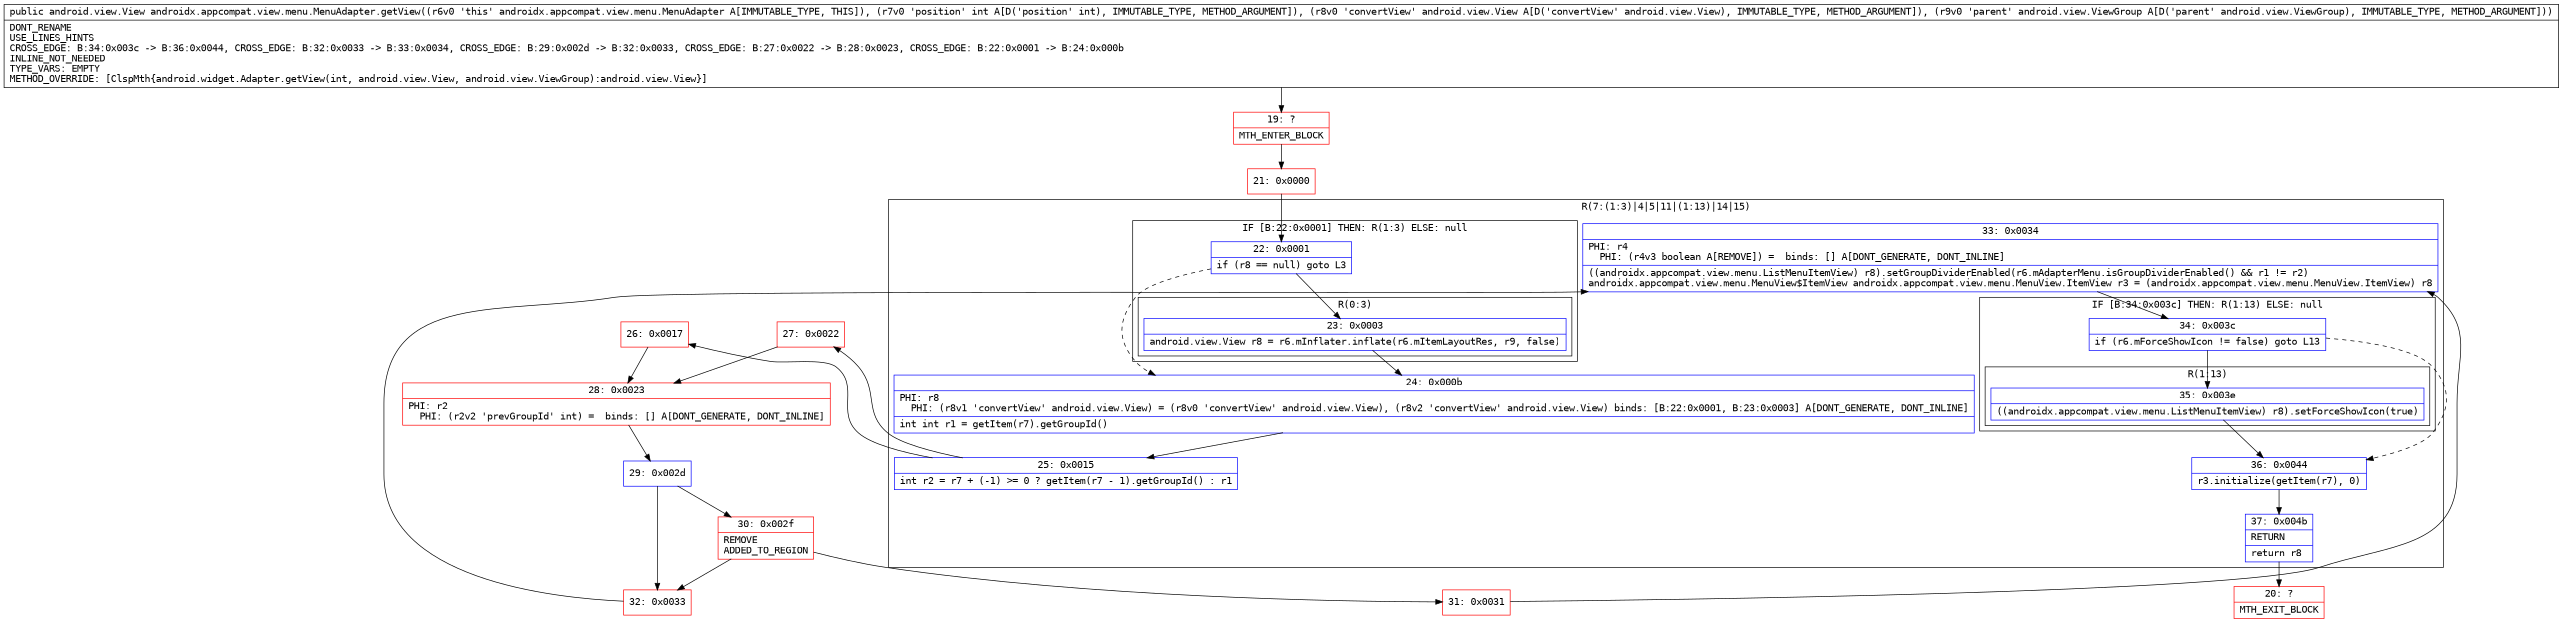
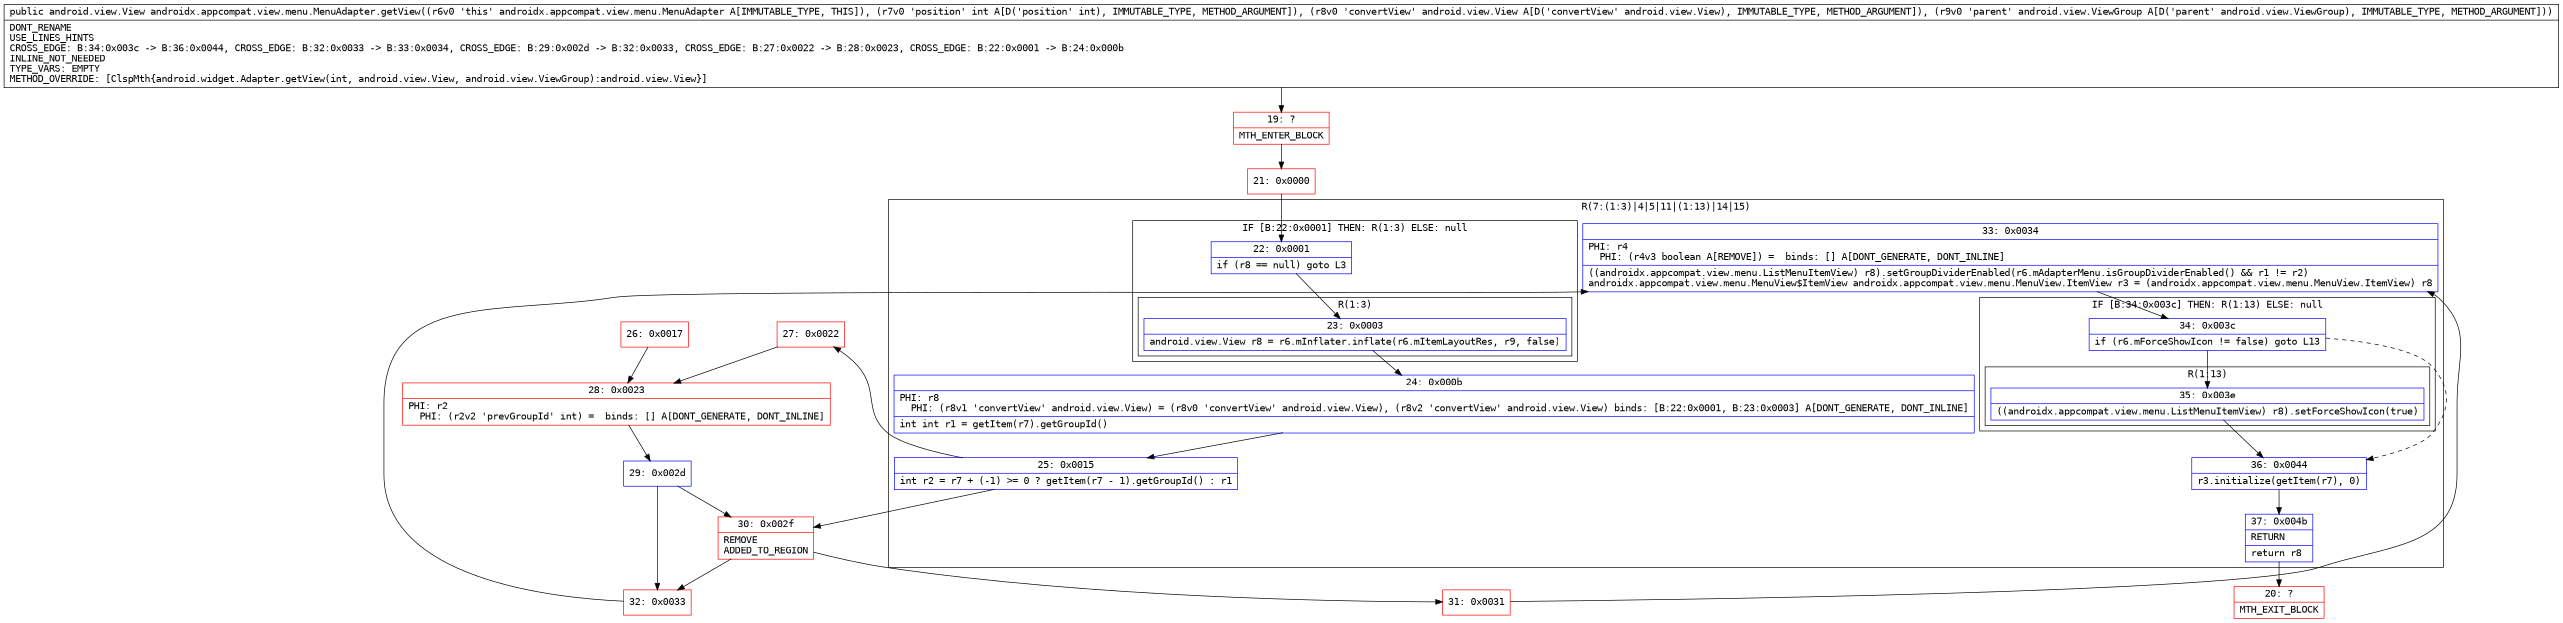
(1355, 305) -> (1355, 305)
(1127, 311) -> none
(839, 370) -> (907, 508)
